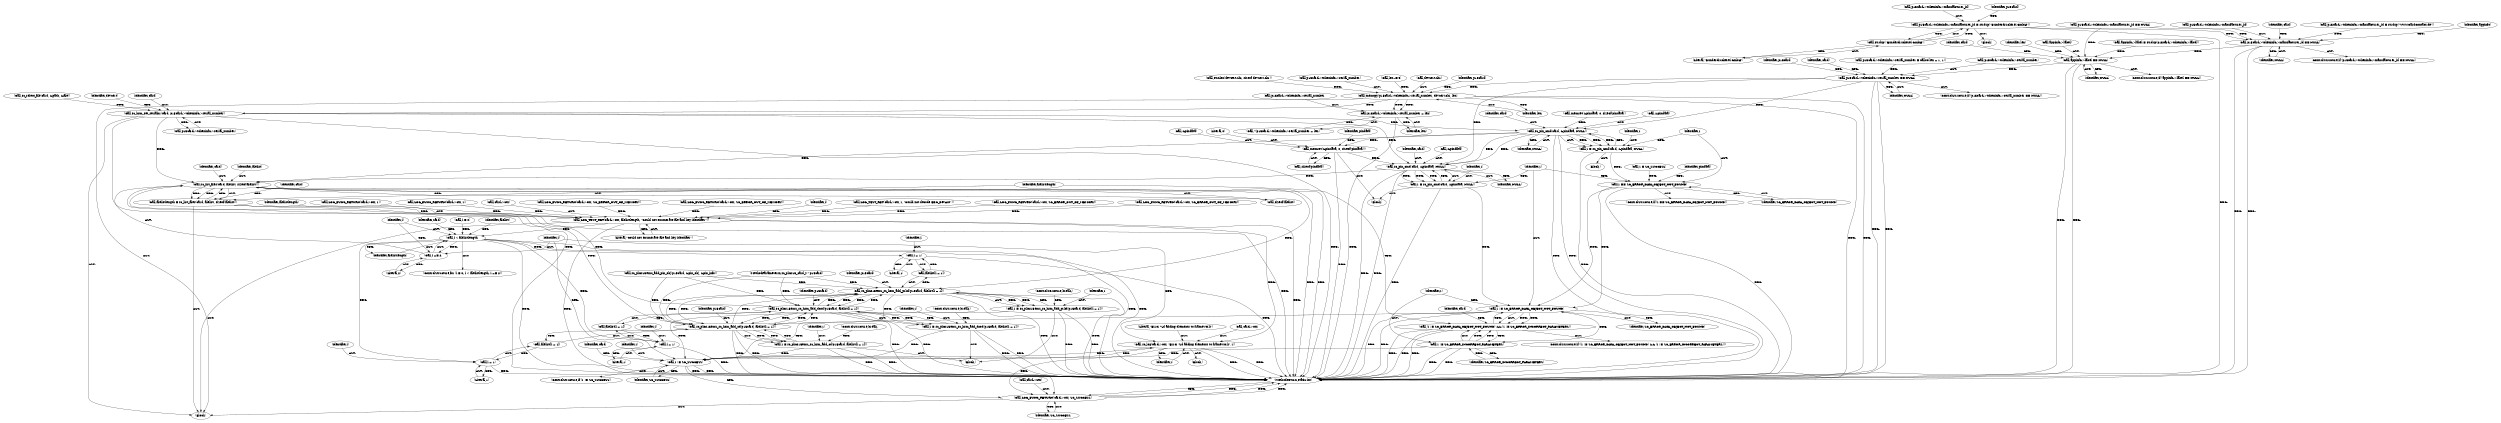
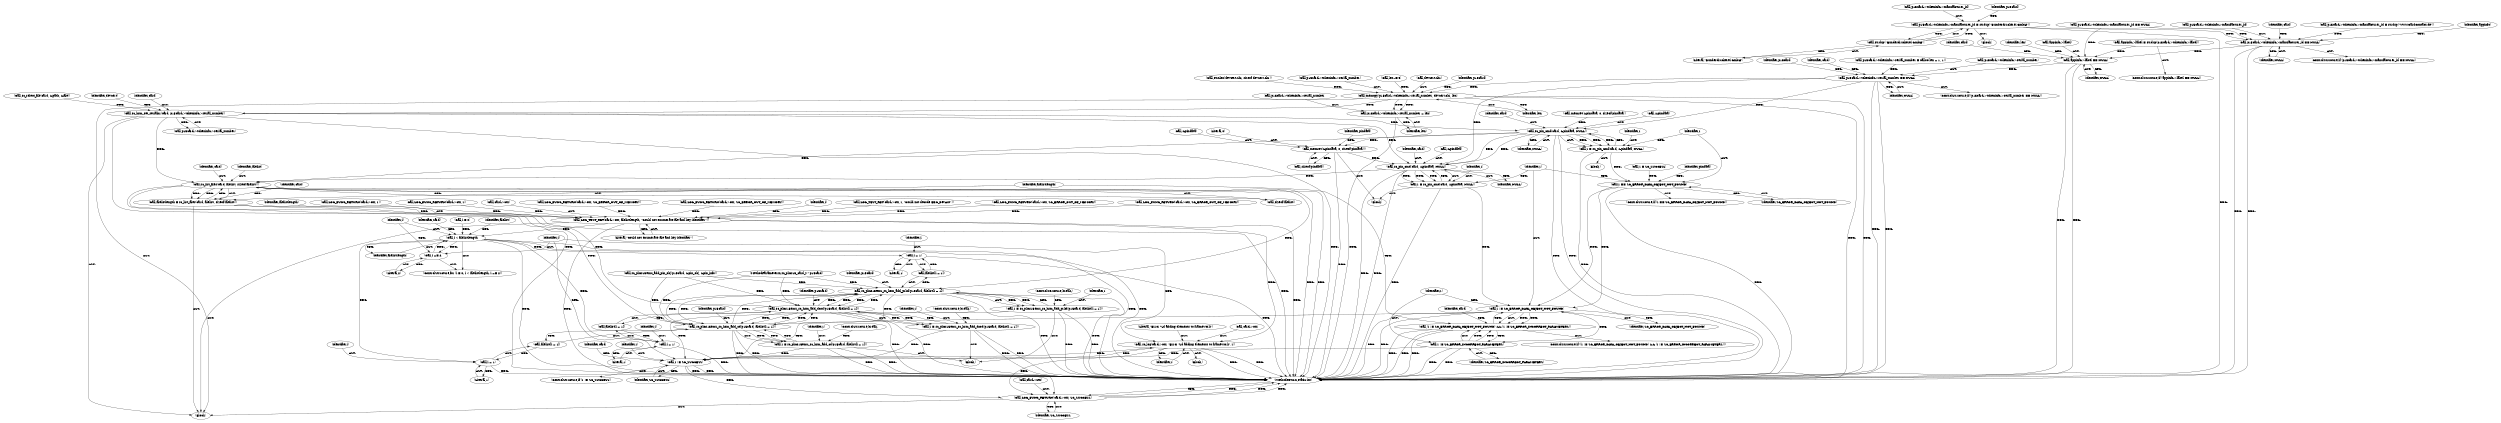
(2124, 69) -> (2161, 59)
(1284, 131) -> none
(229, 238) -> (447, 264)
(441, 247) -> (441, 247)
(1480, 354) -> (1480, 354)
(731, 380) -> (731, 380)
